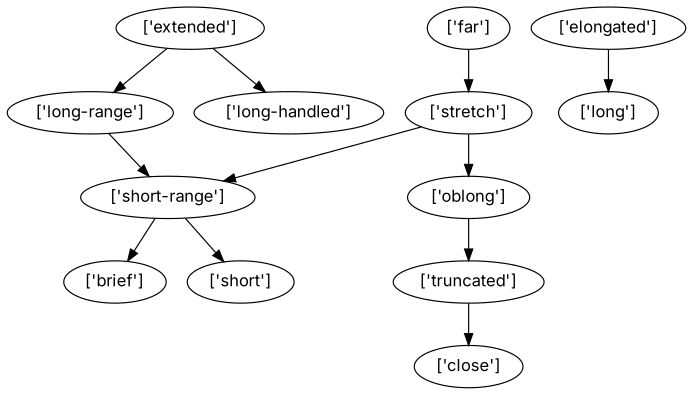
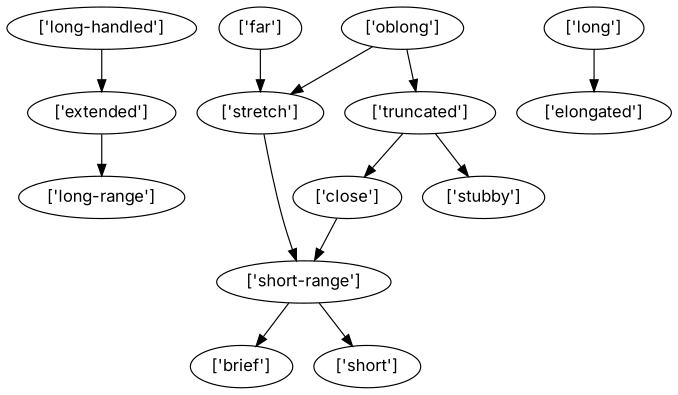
(608, 65) -> (594, 65)
(235, 66) -> (102, 65)
(469, 149) -> (337, 67)
(125, 151) -> (328, 234)
none -> (484, 197)
